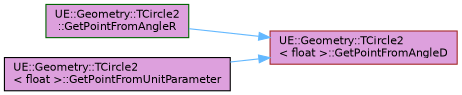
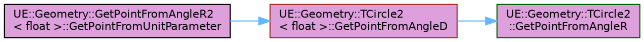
(224, 33) -> (472, 21)
(117, 74) -> (117, 21)
